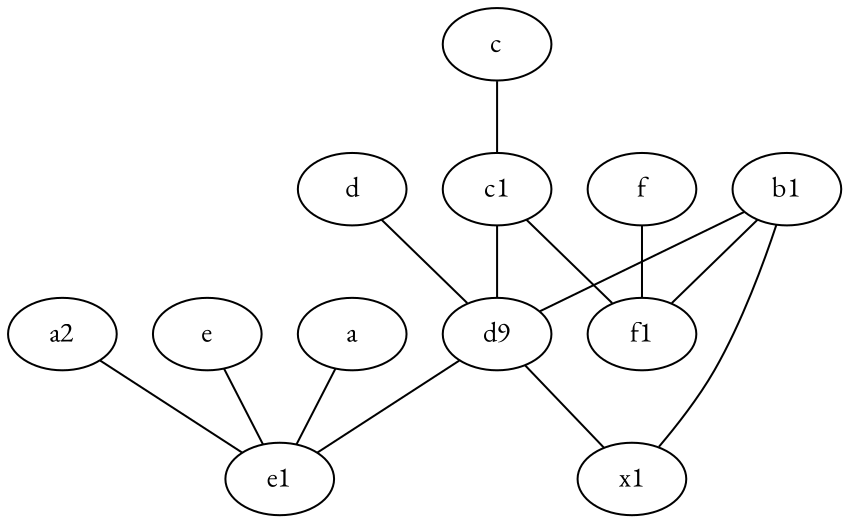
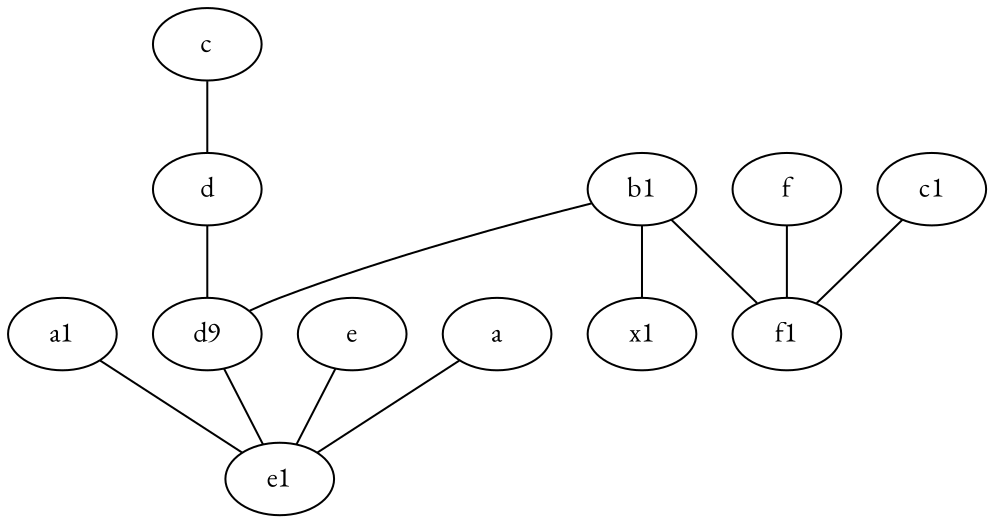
(497, 117) -> (207, 117)
(497, 262) -> none
(62, 334) -> (62, 334)
(565, 407) -> none
